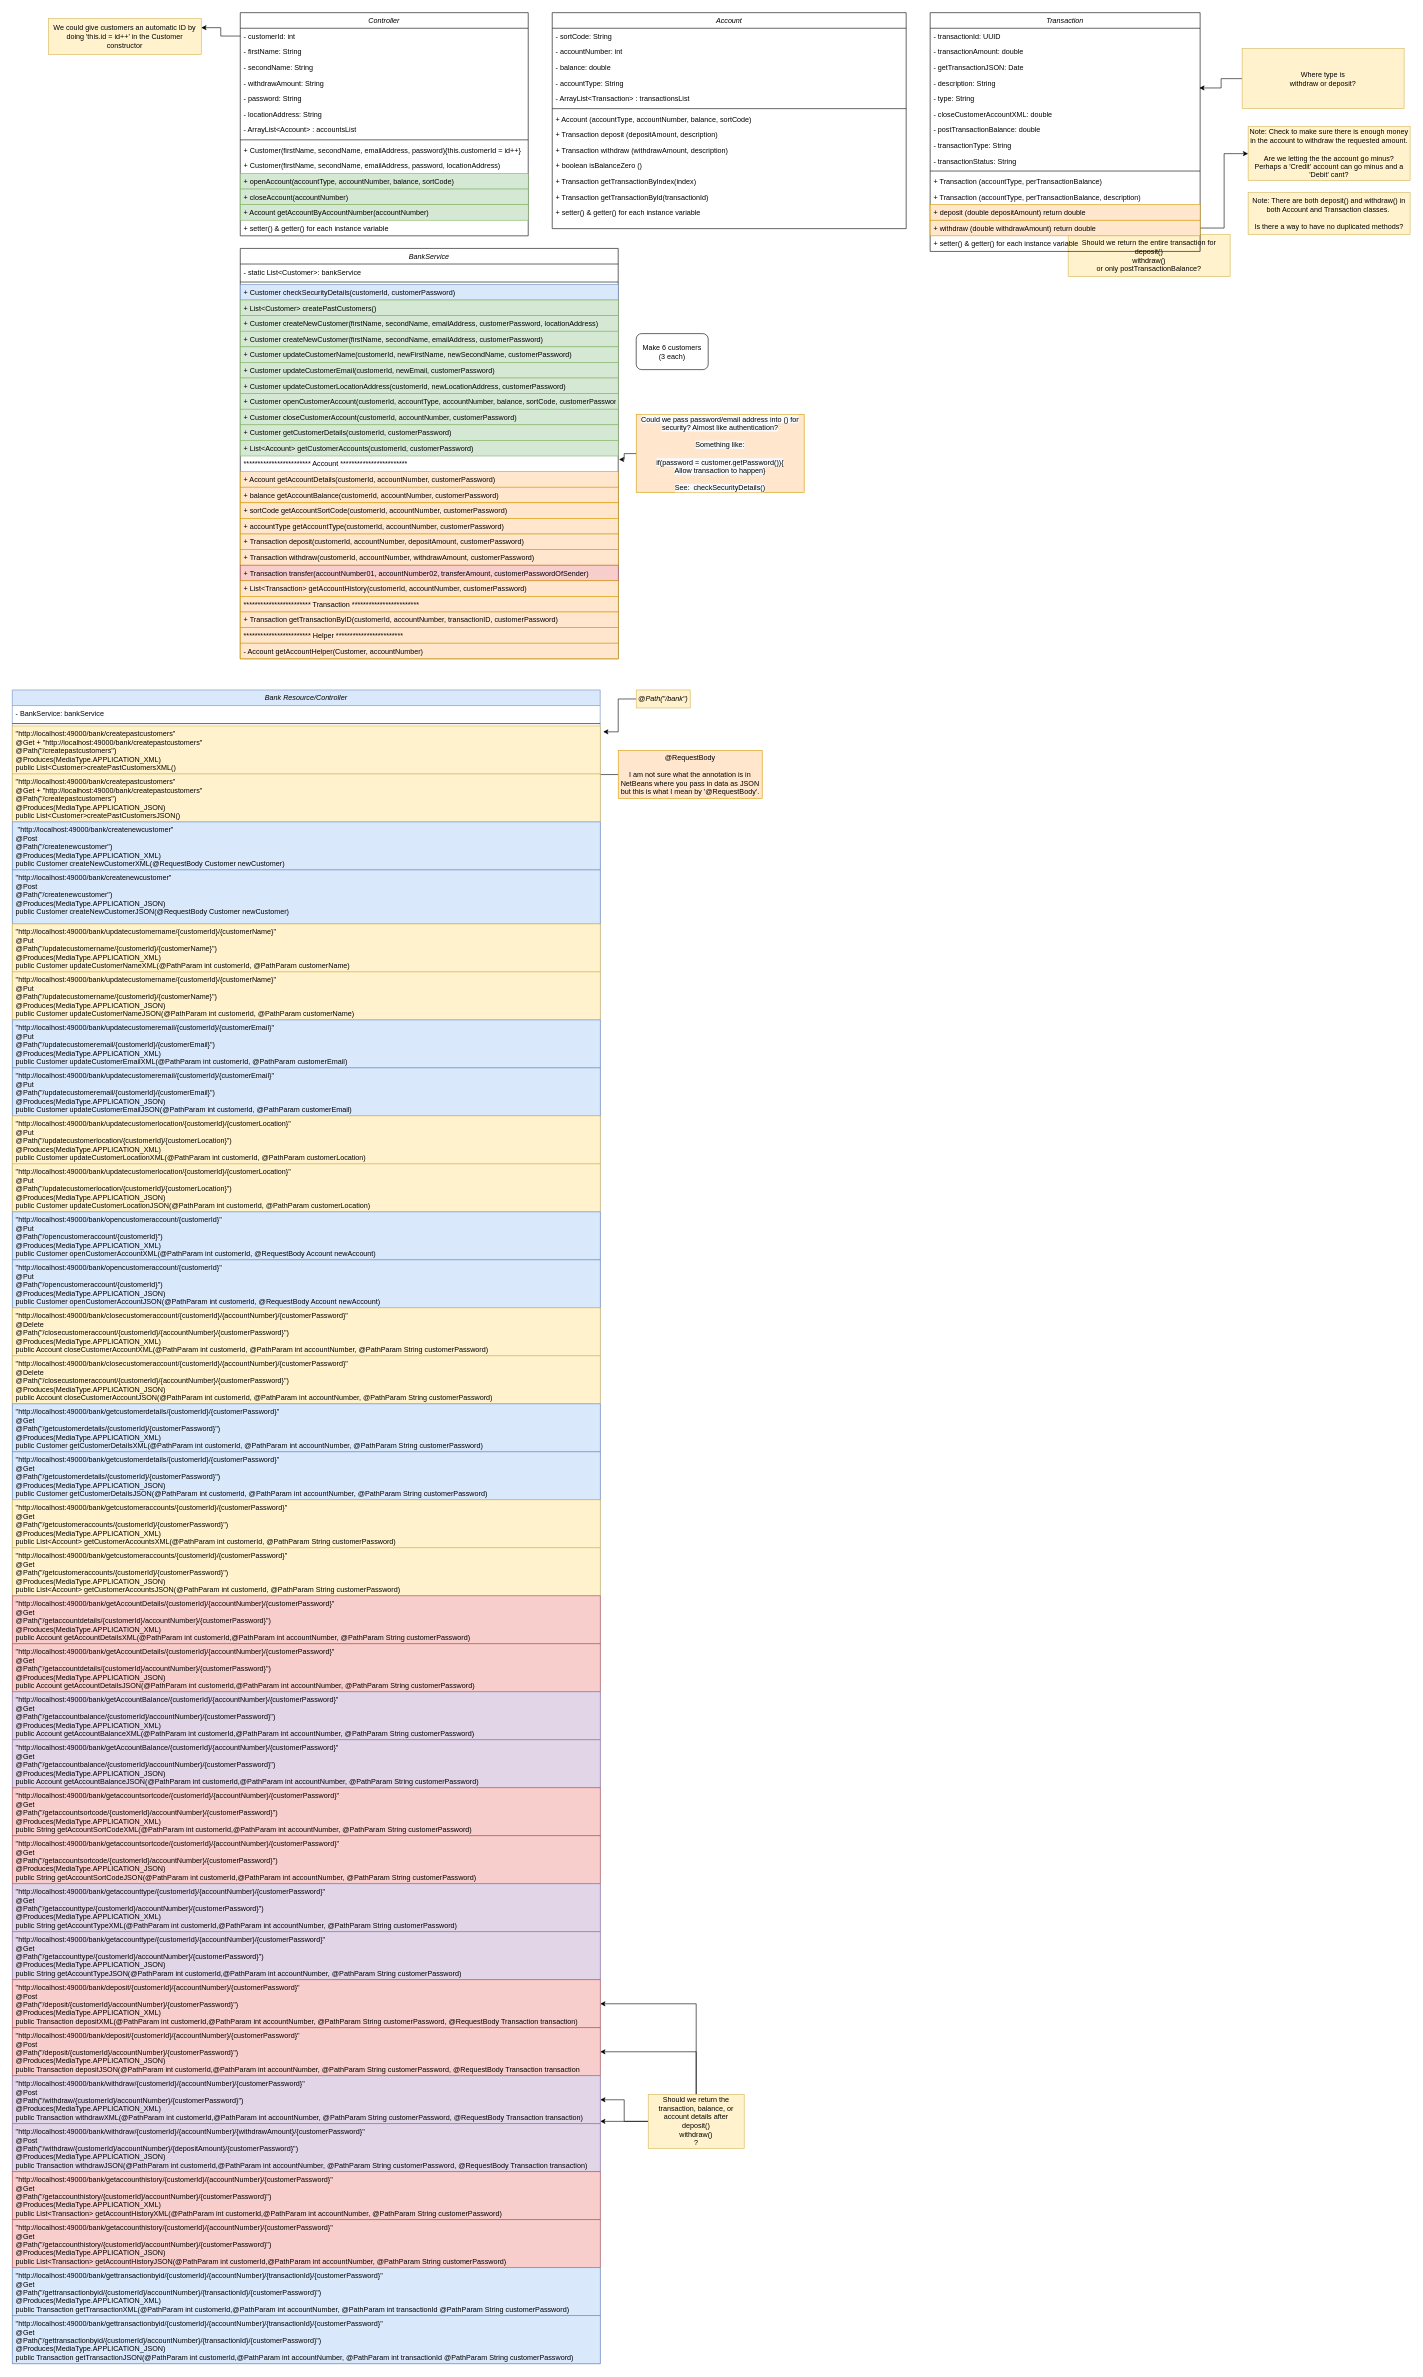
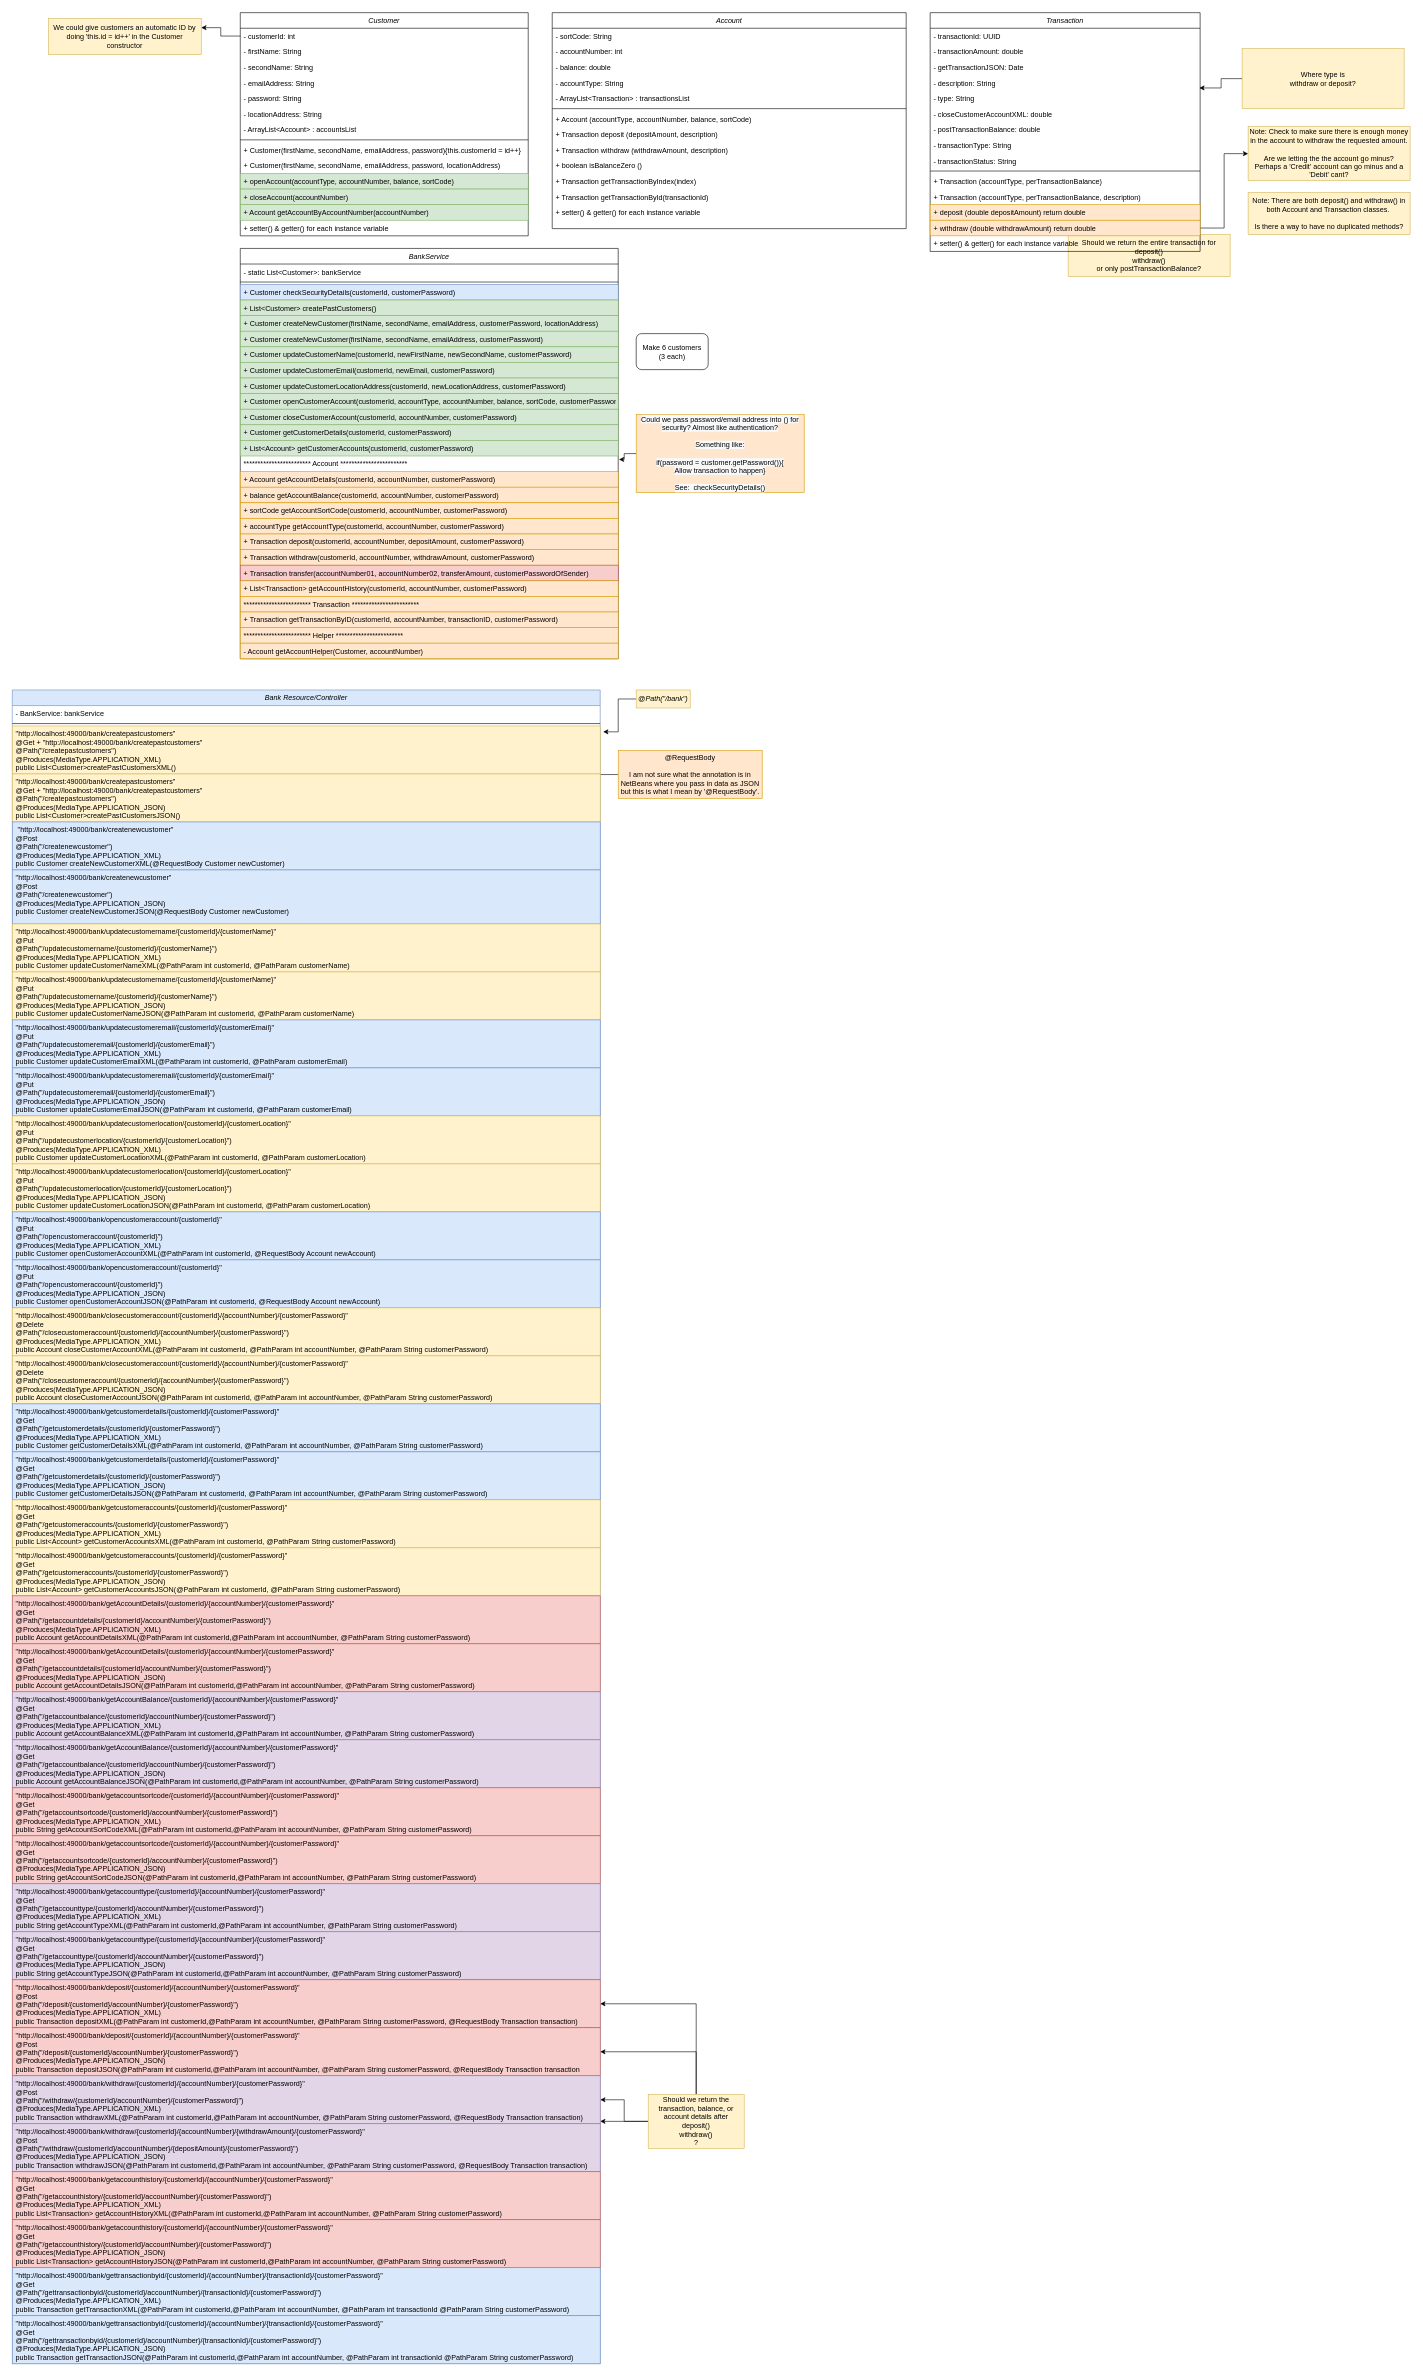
(384, 20) -> (384, 20)
(287, 83) -> (282, 83)
